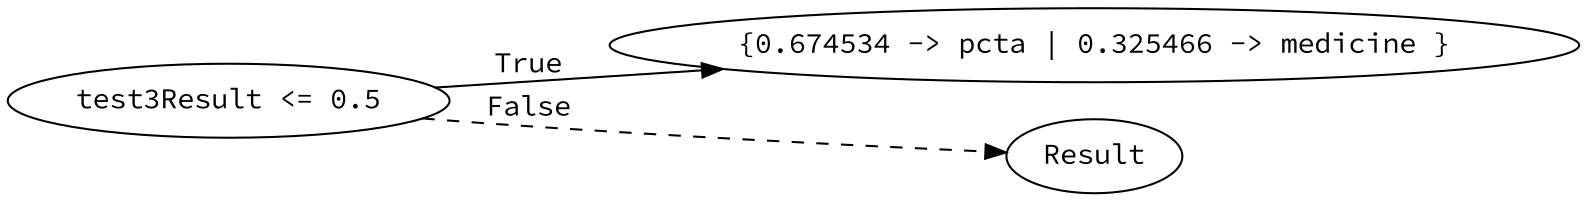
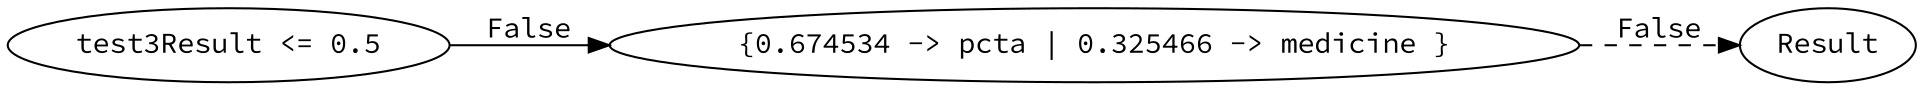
(529, 65) -> (529, 30)
(704, 137) -> (1649, 45)
